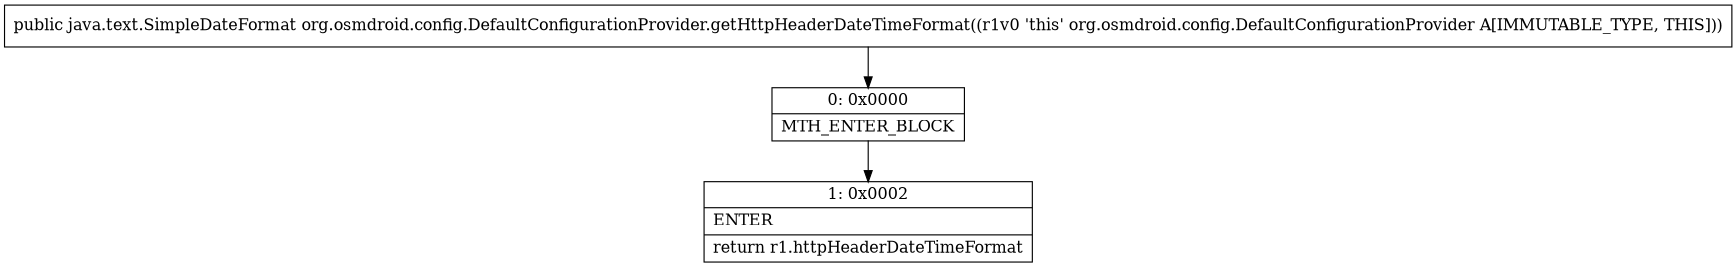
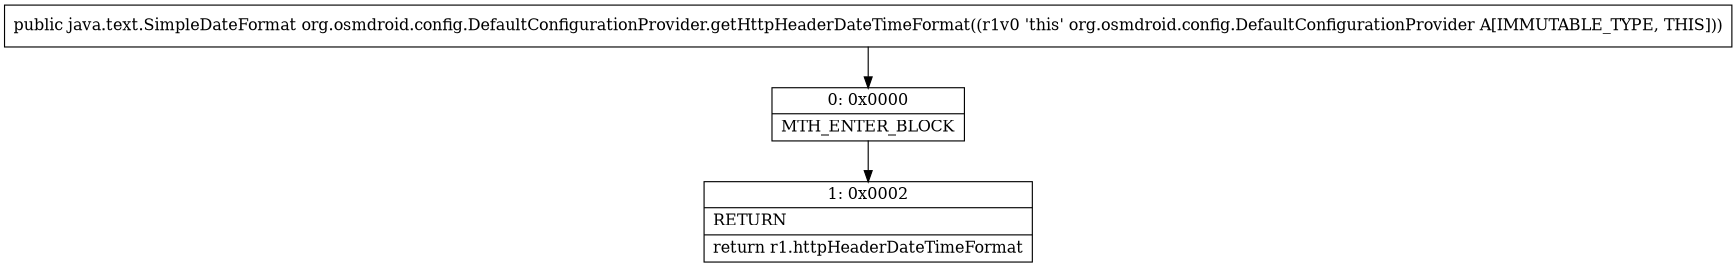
(743, 221) -> (750, 221)
